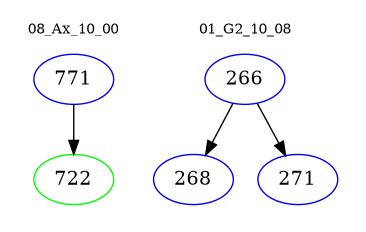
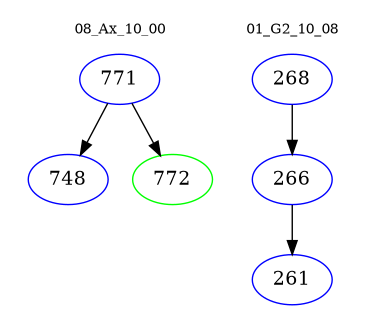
(223, 123) -> (292, 123)
none -> (68, 180)
(74, 180) -> (173, 180)
(298, 180) -> (292, 280)
